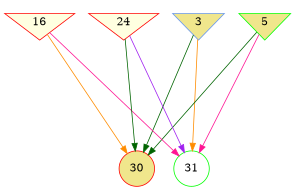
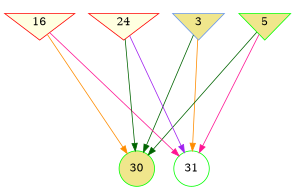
(137, 169) -> (137, 169)
